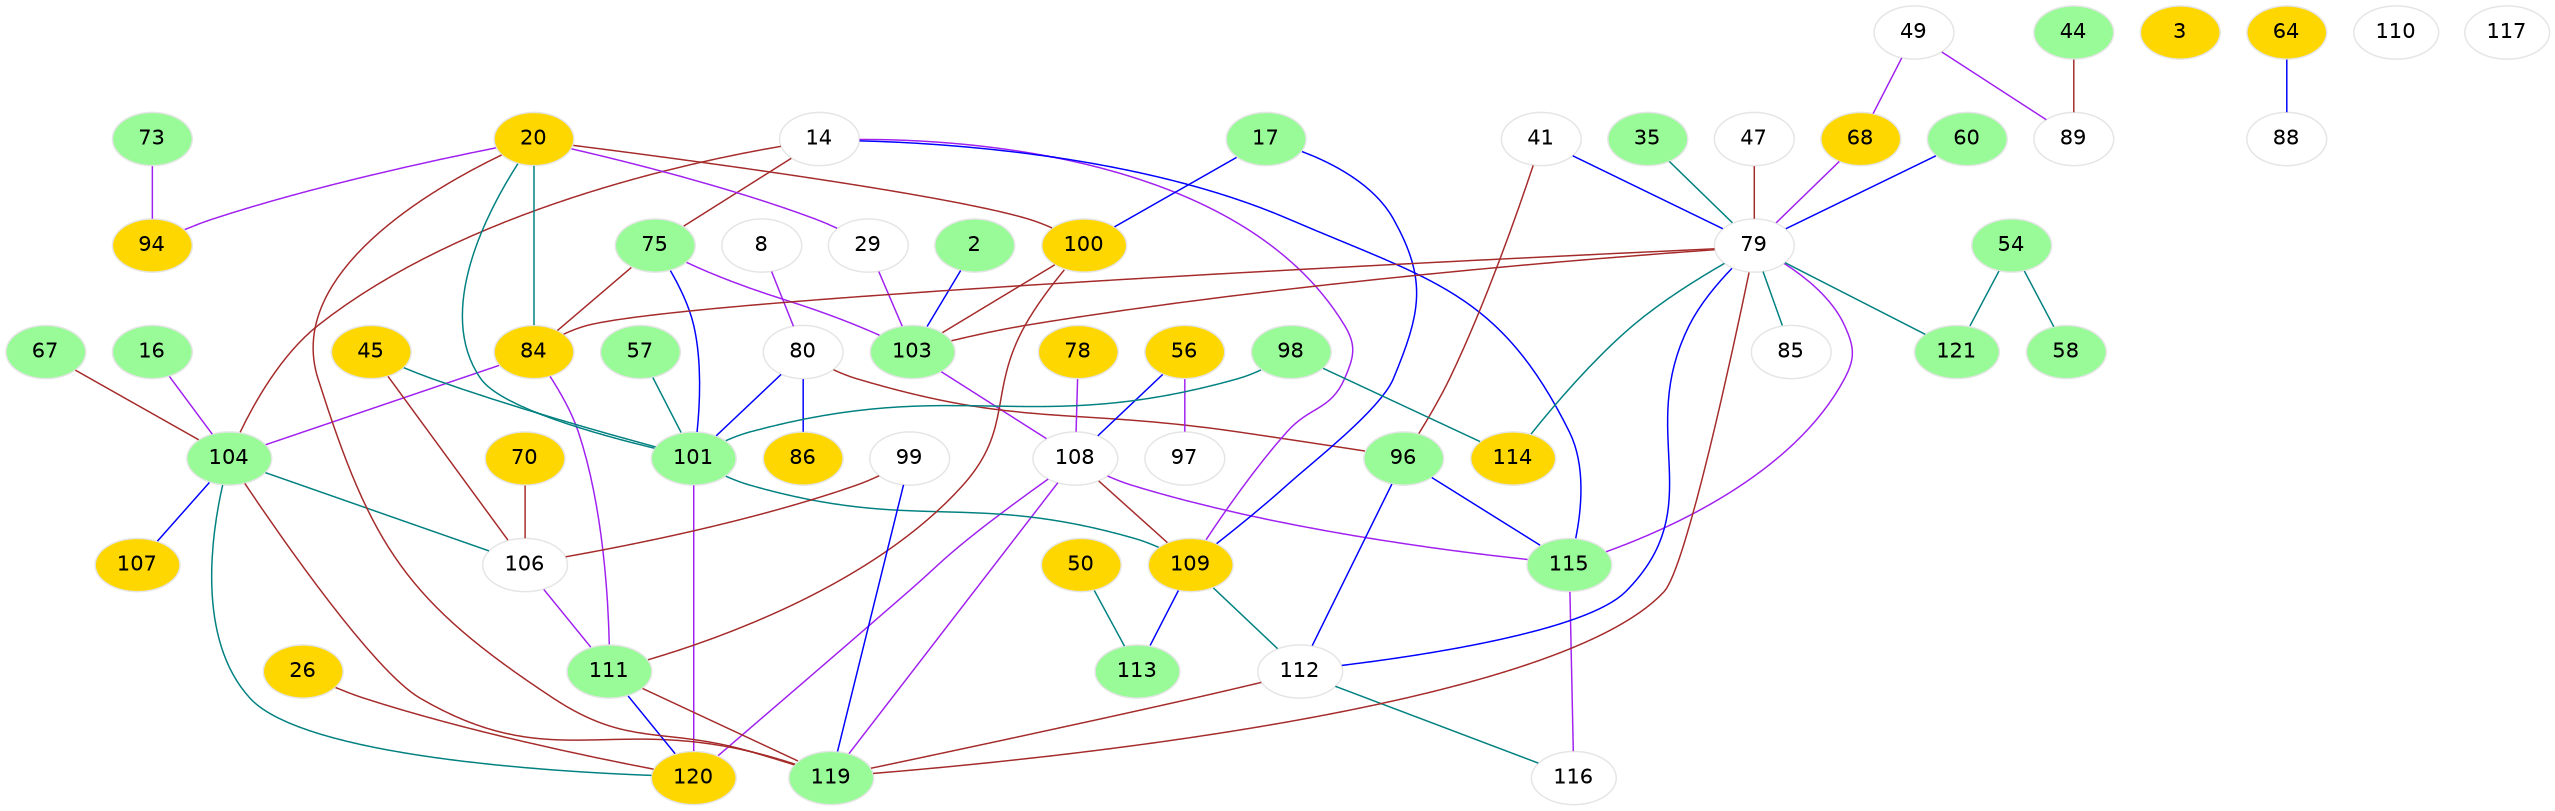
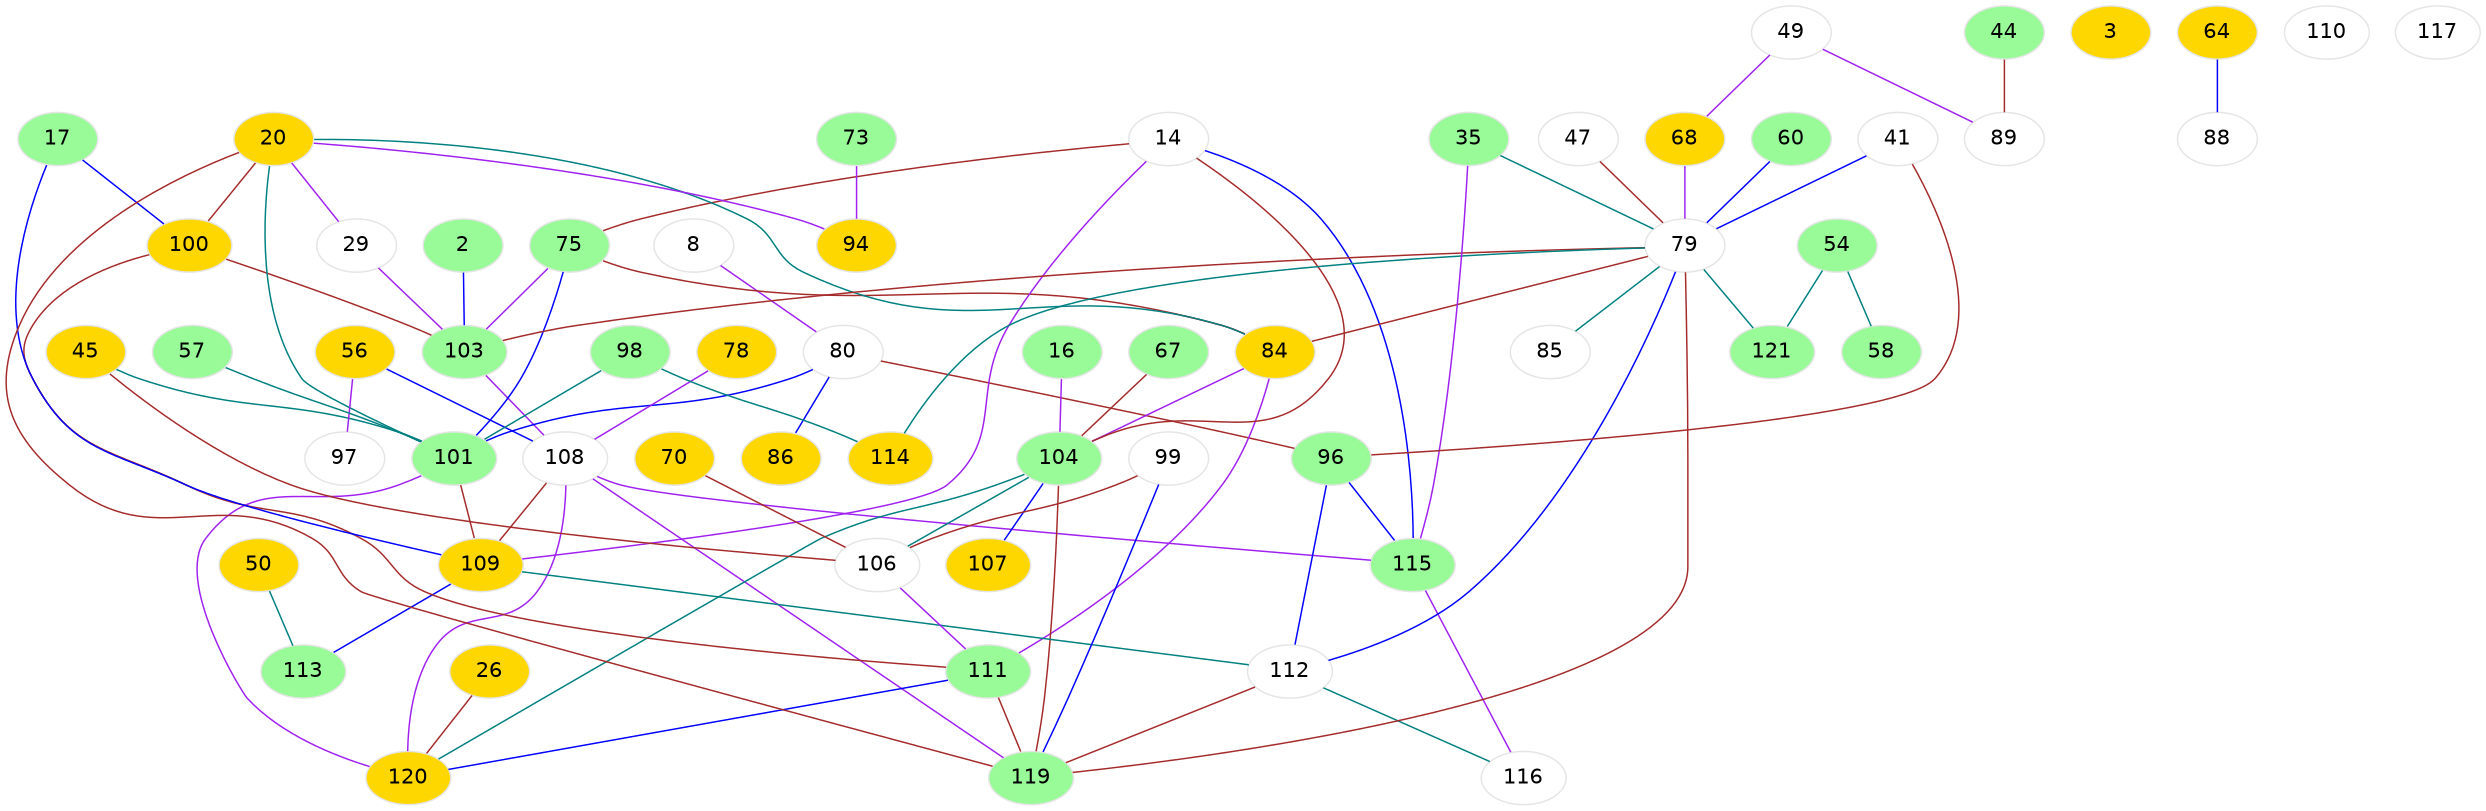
(1797, 441) -> (1452, 353)
(953, 512) -> (467, 512)
